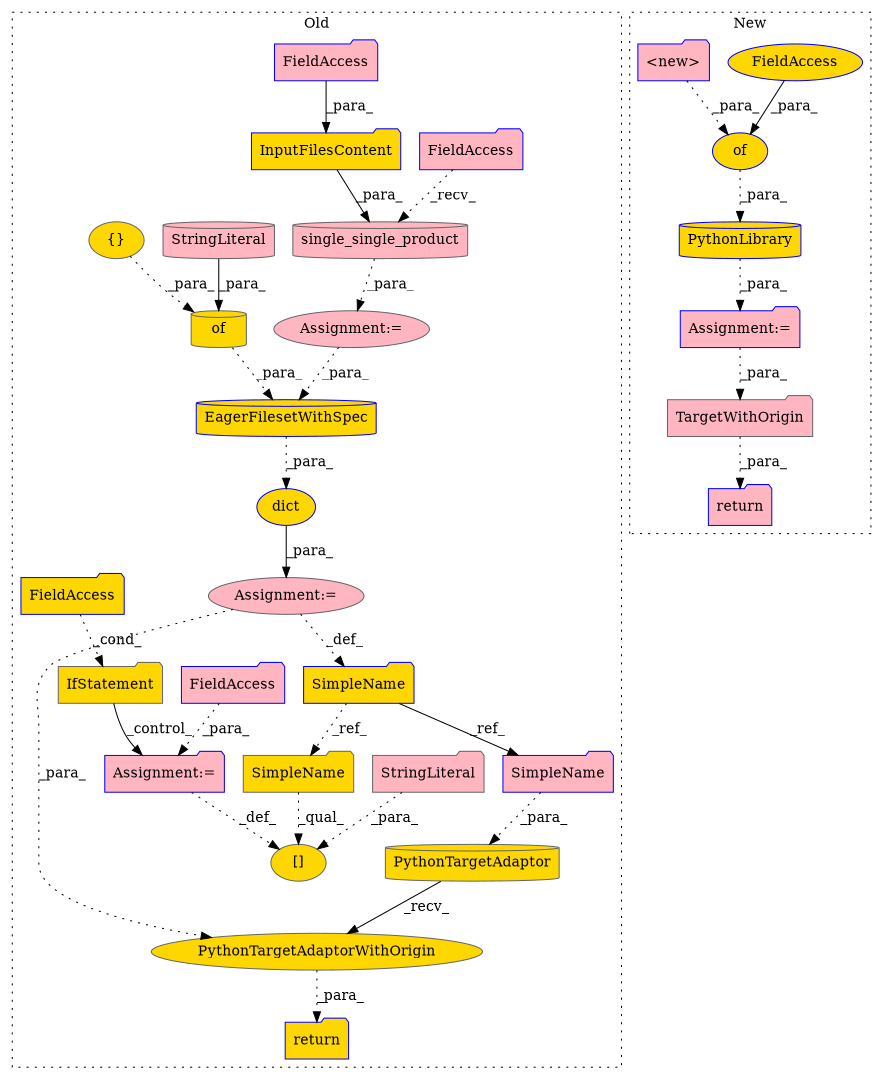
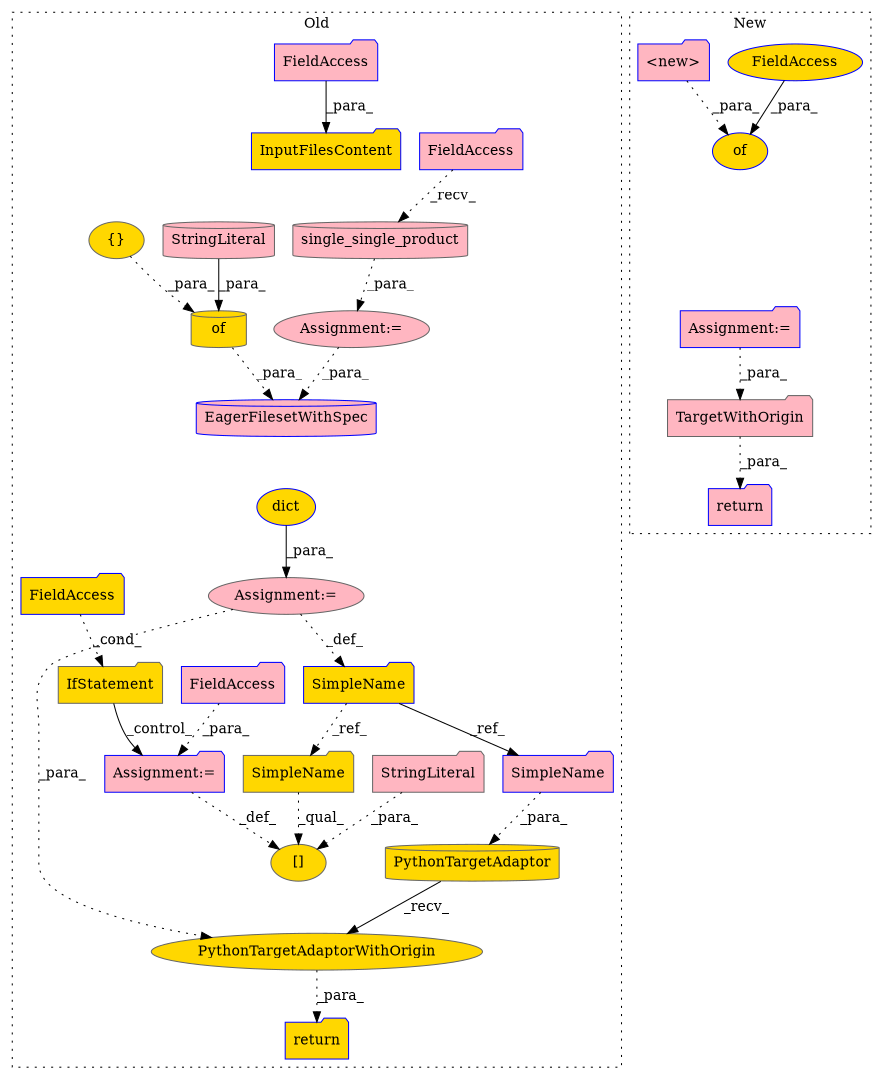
(350, 191) -> none
(740, 240) -> none
(286, 418) -> (286, 418)
(286, 457) -> none
